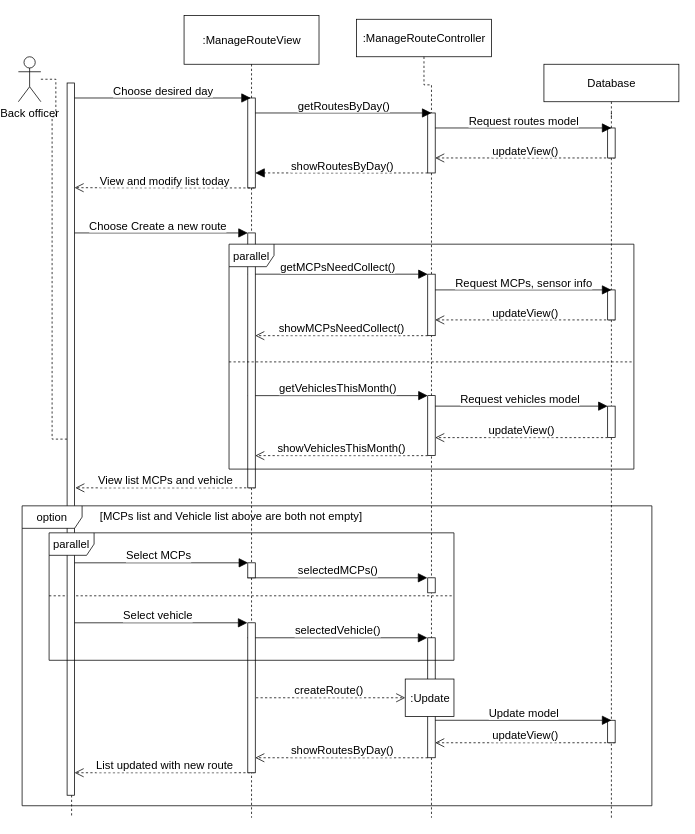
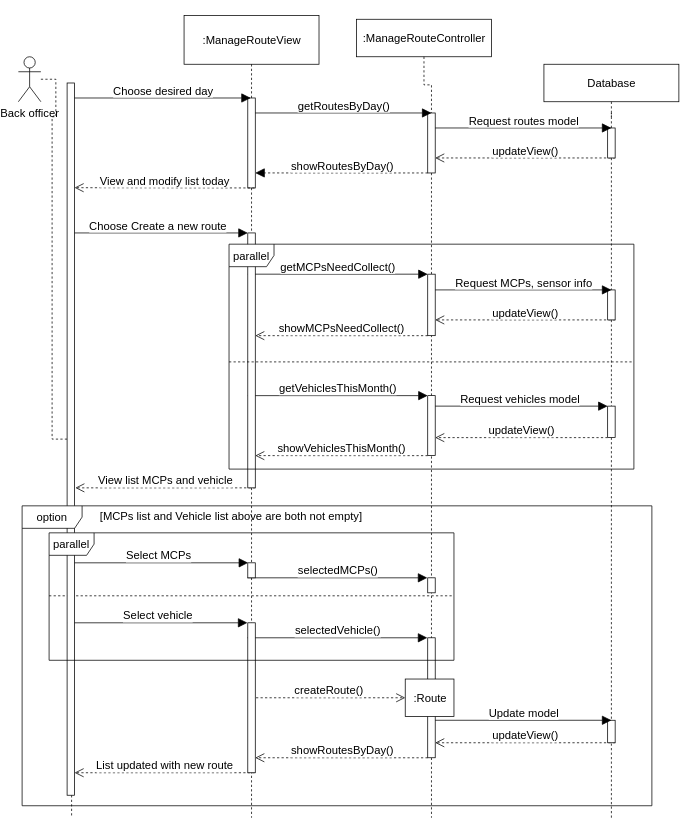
(431, 698) -> (431, 698)
